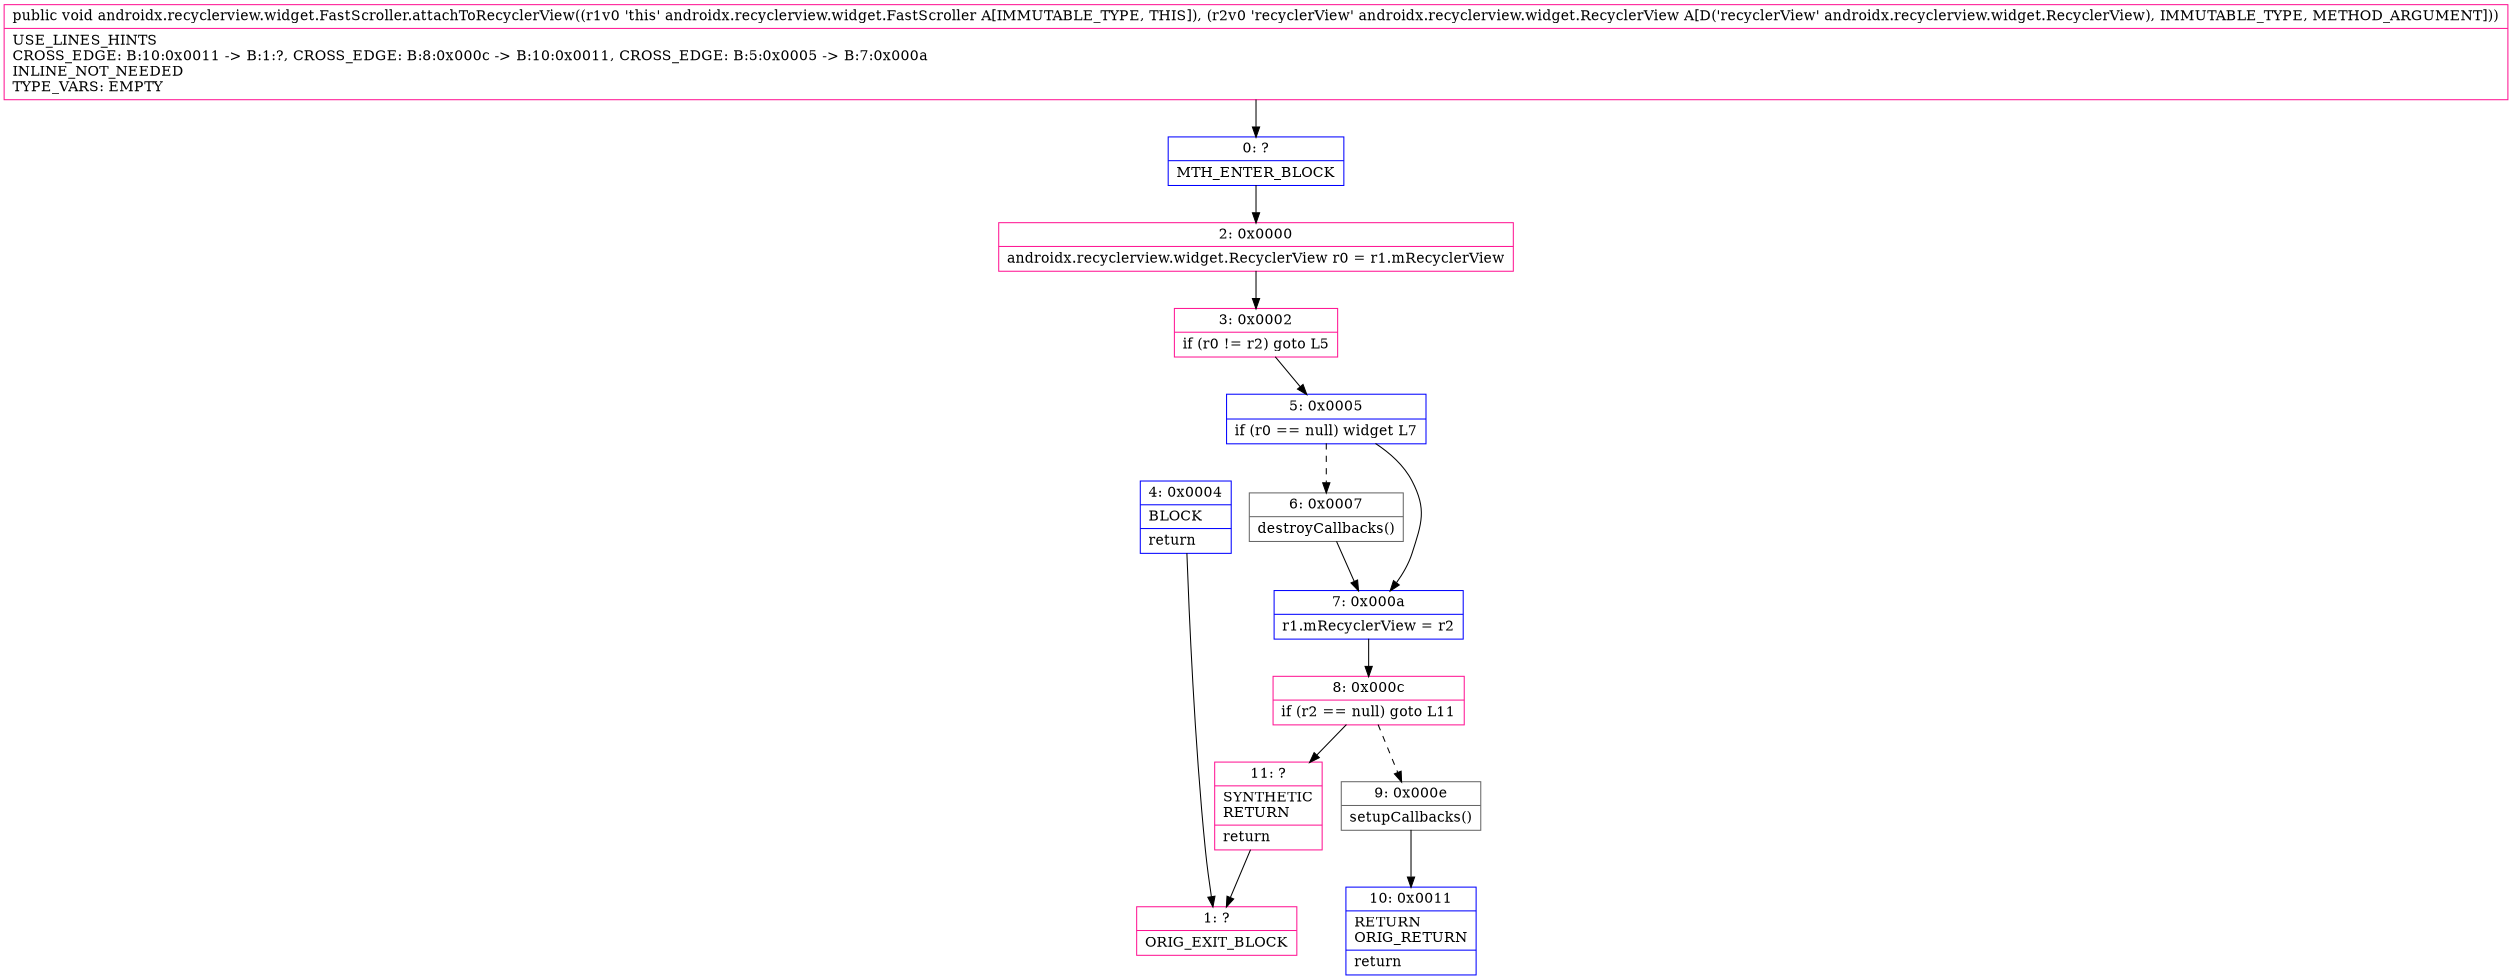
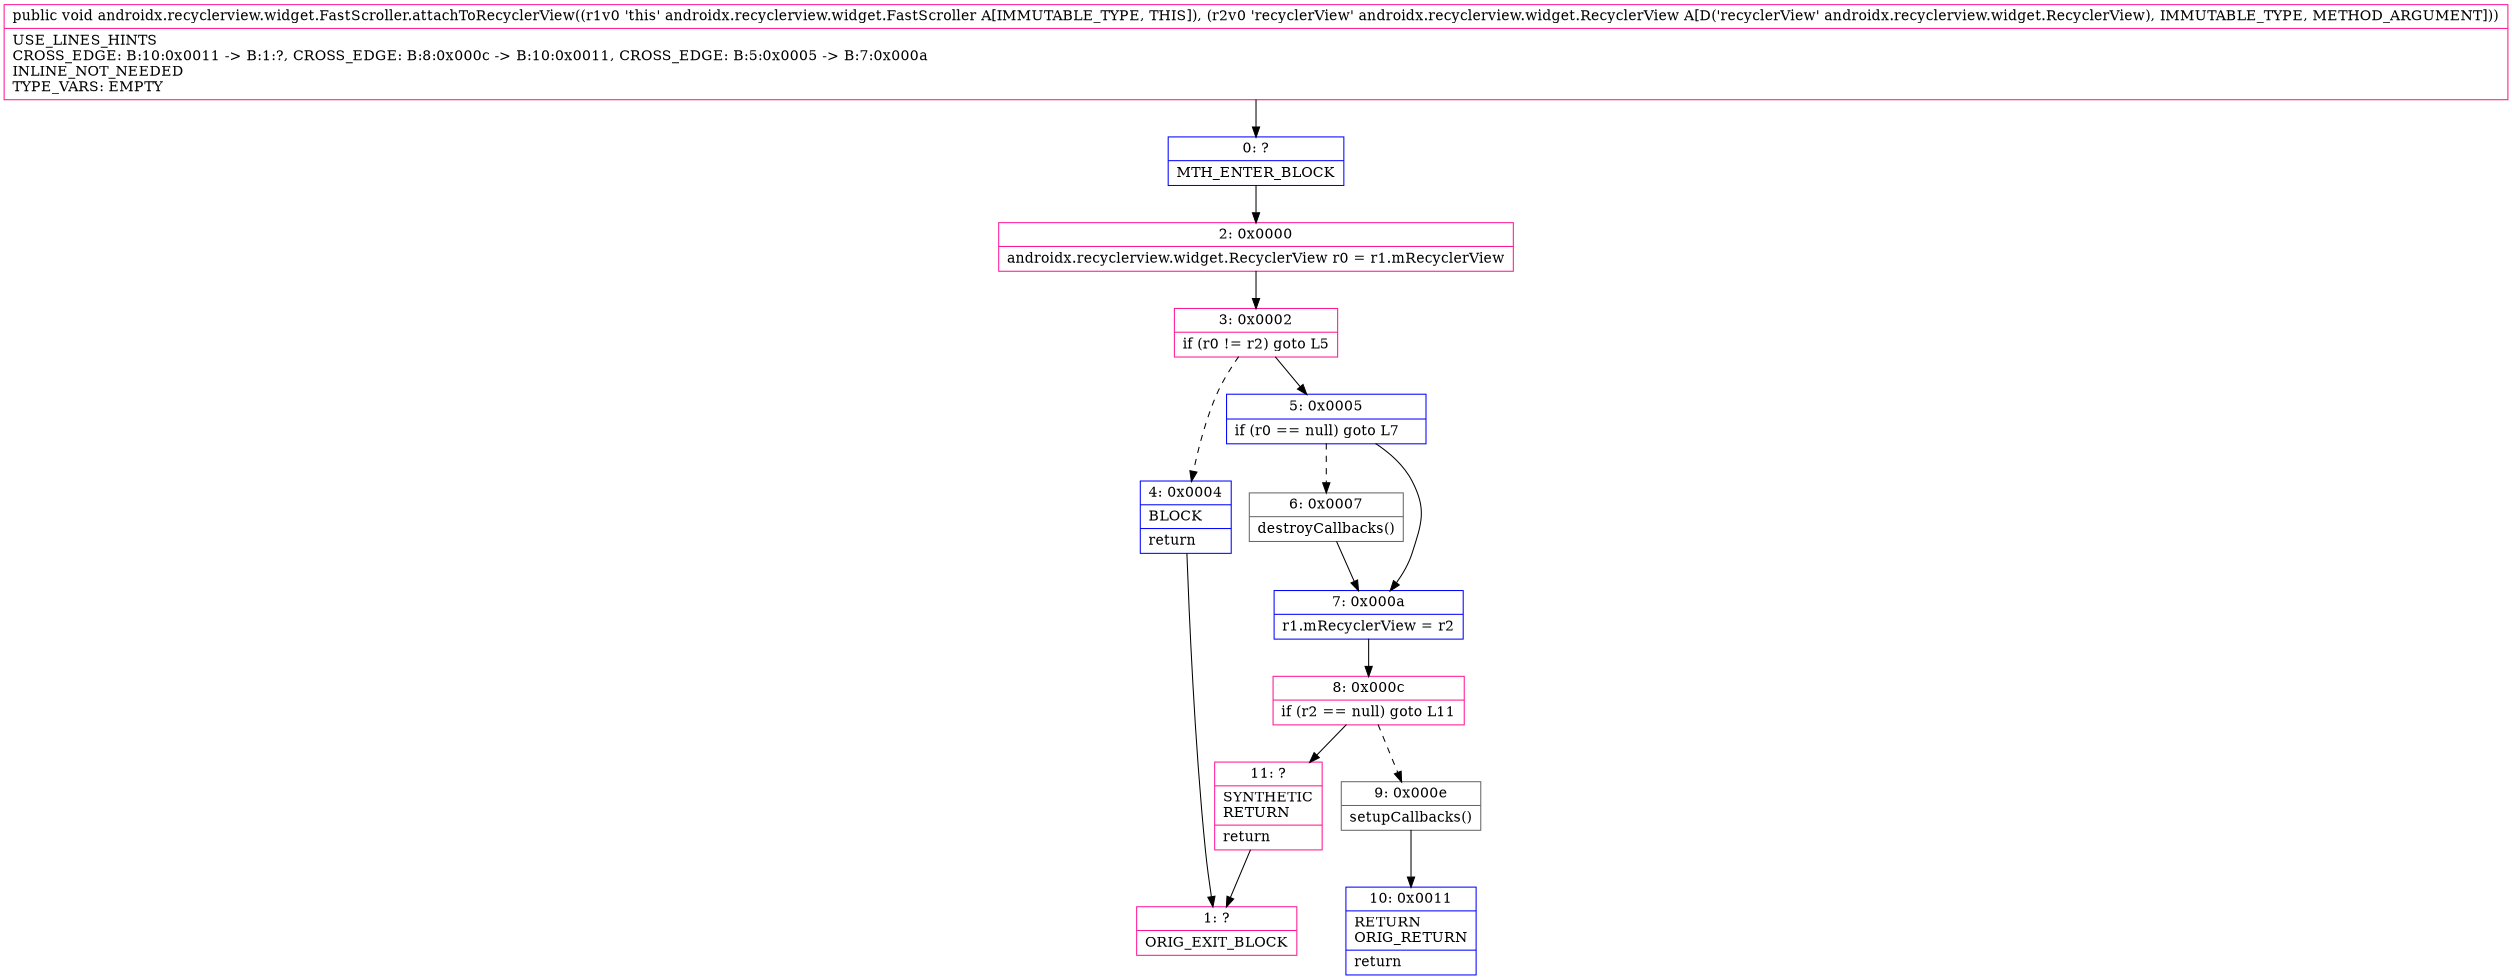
none -> (1210, 411)
(1326, 431) -> (1318, 431)
